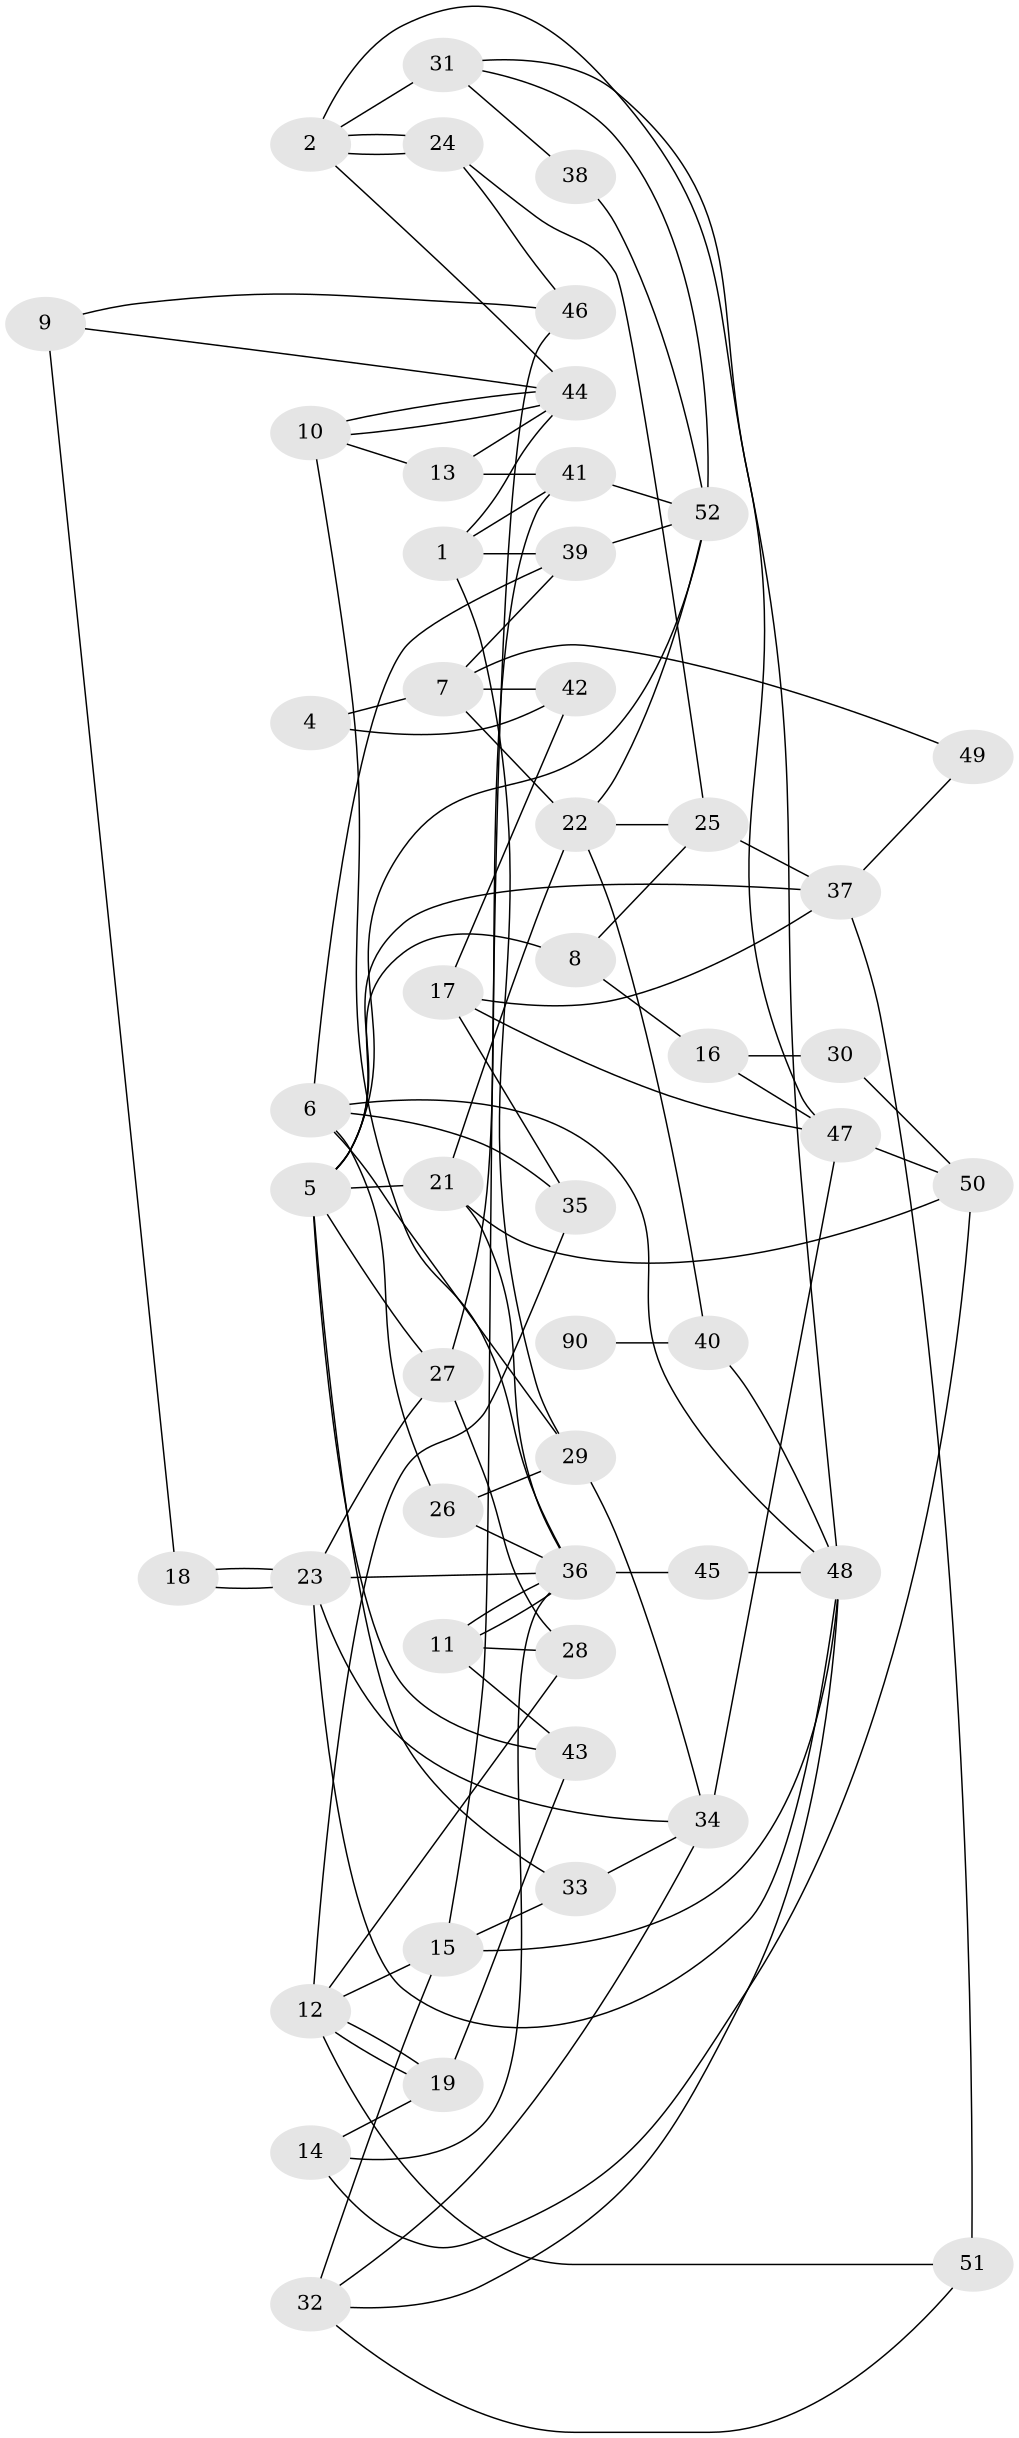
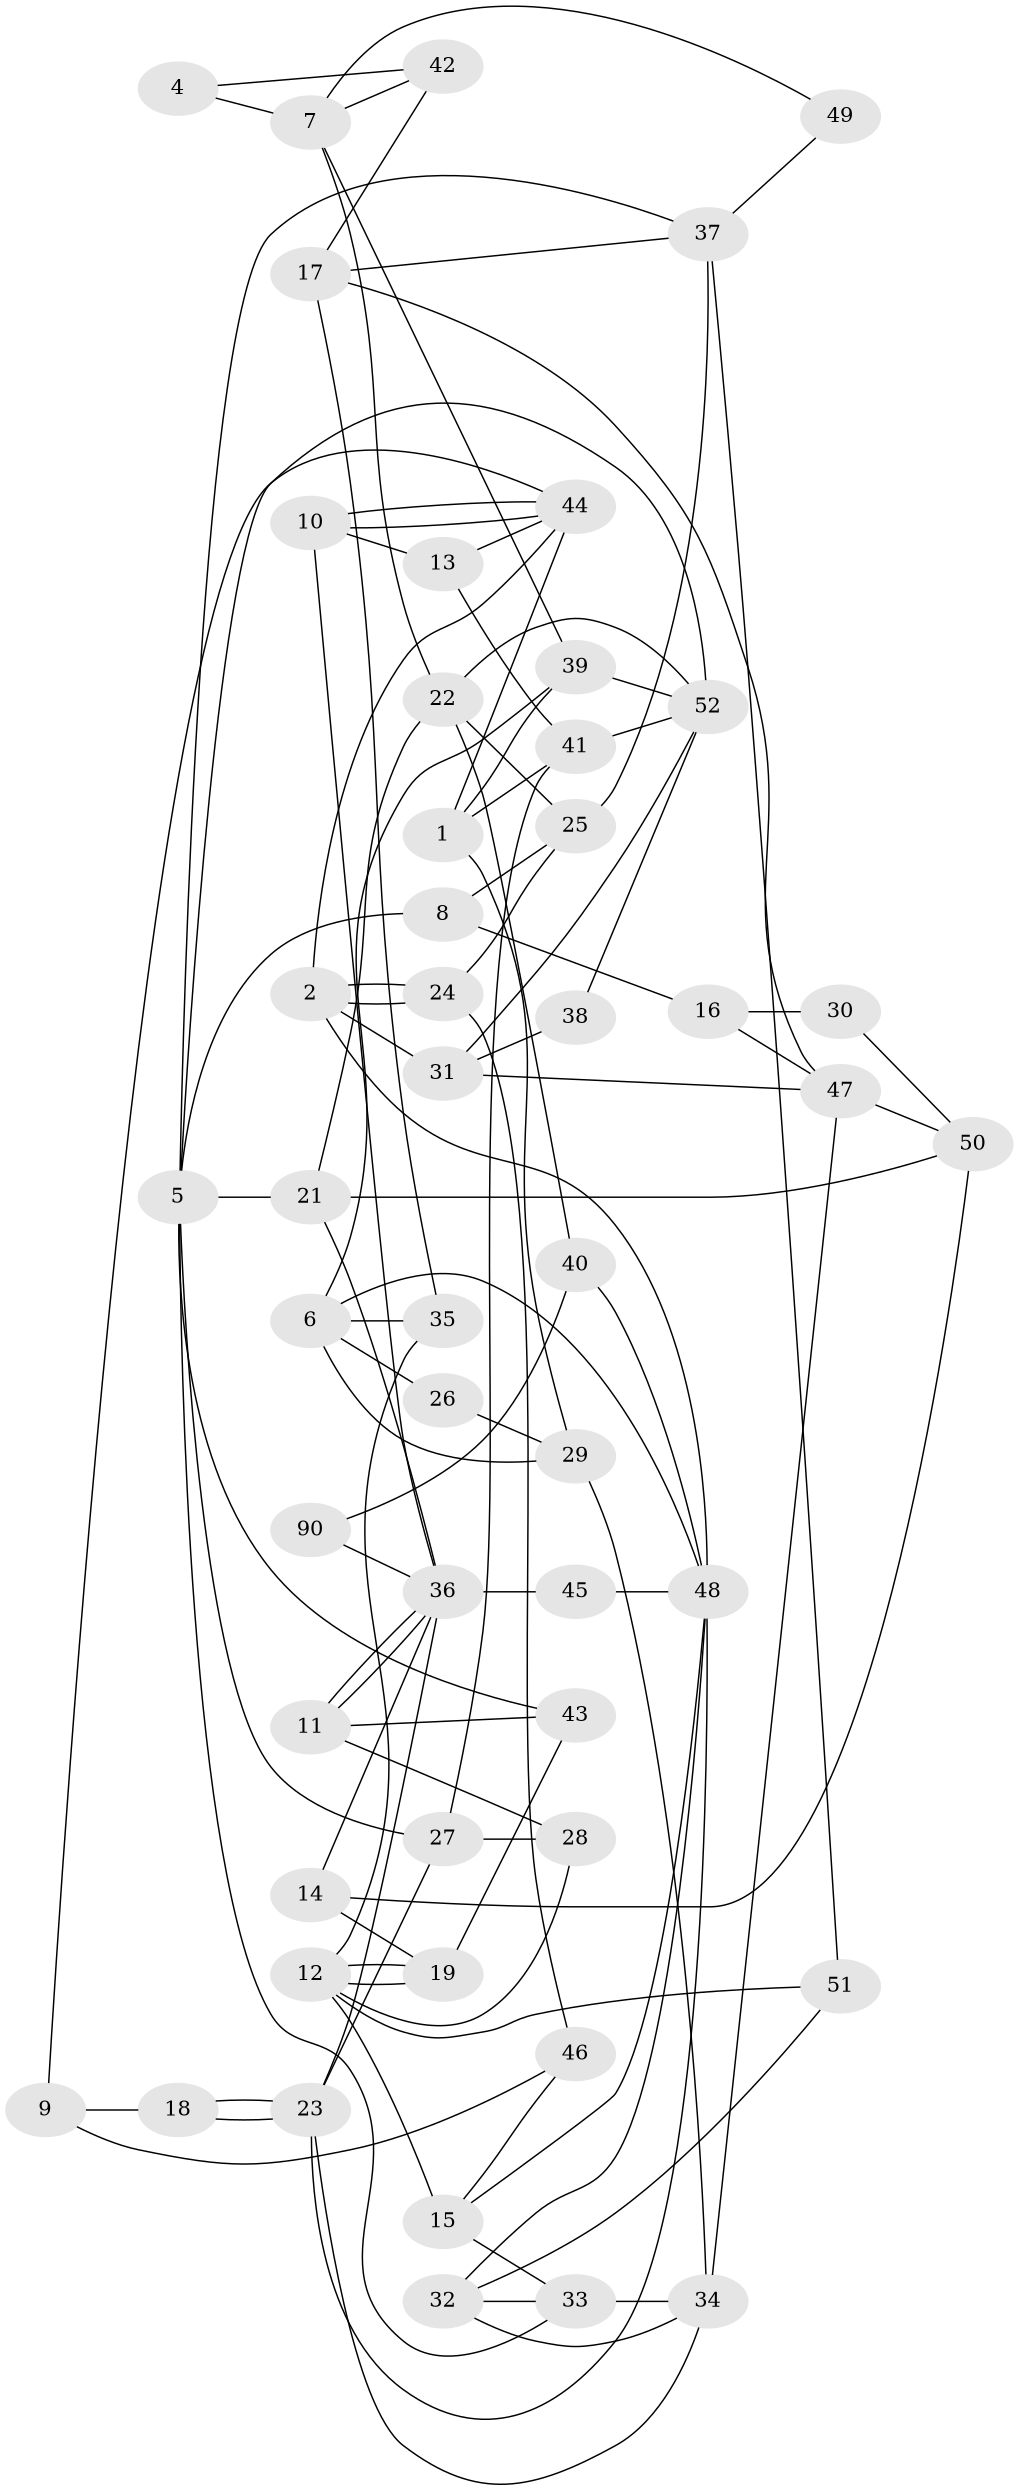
(516, 1545) -> (377, 1561)
(368, 2141) -> (510, 2301)
